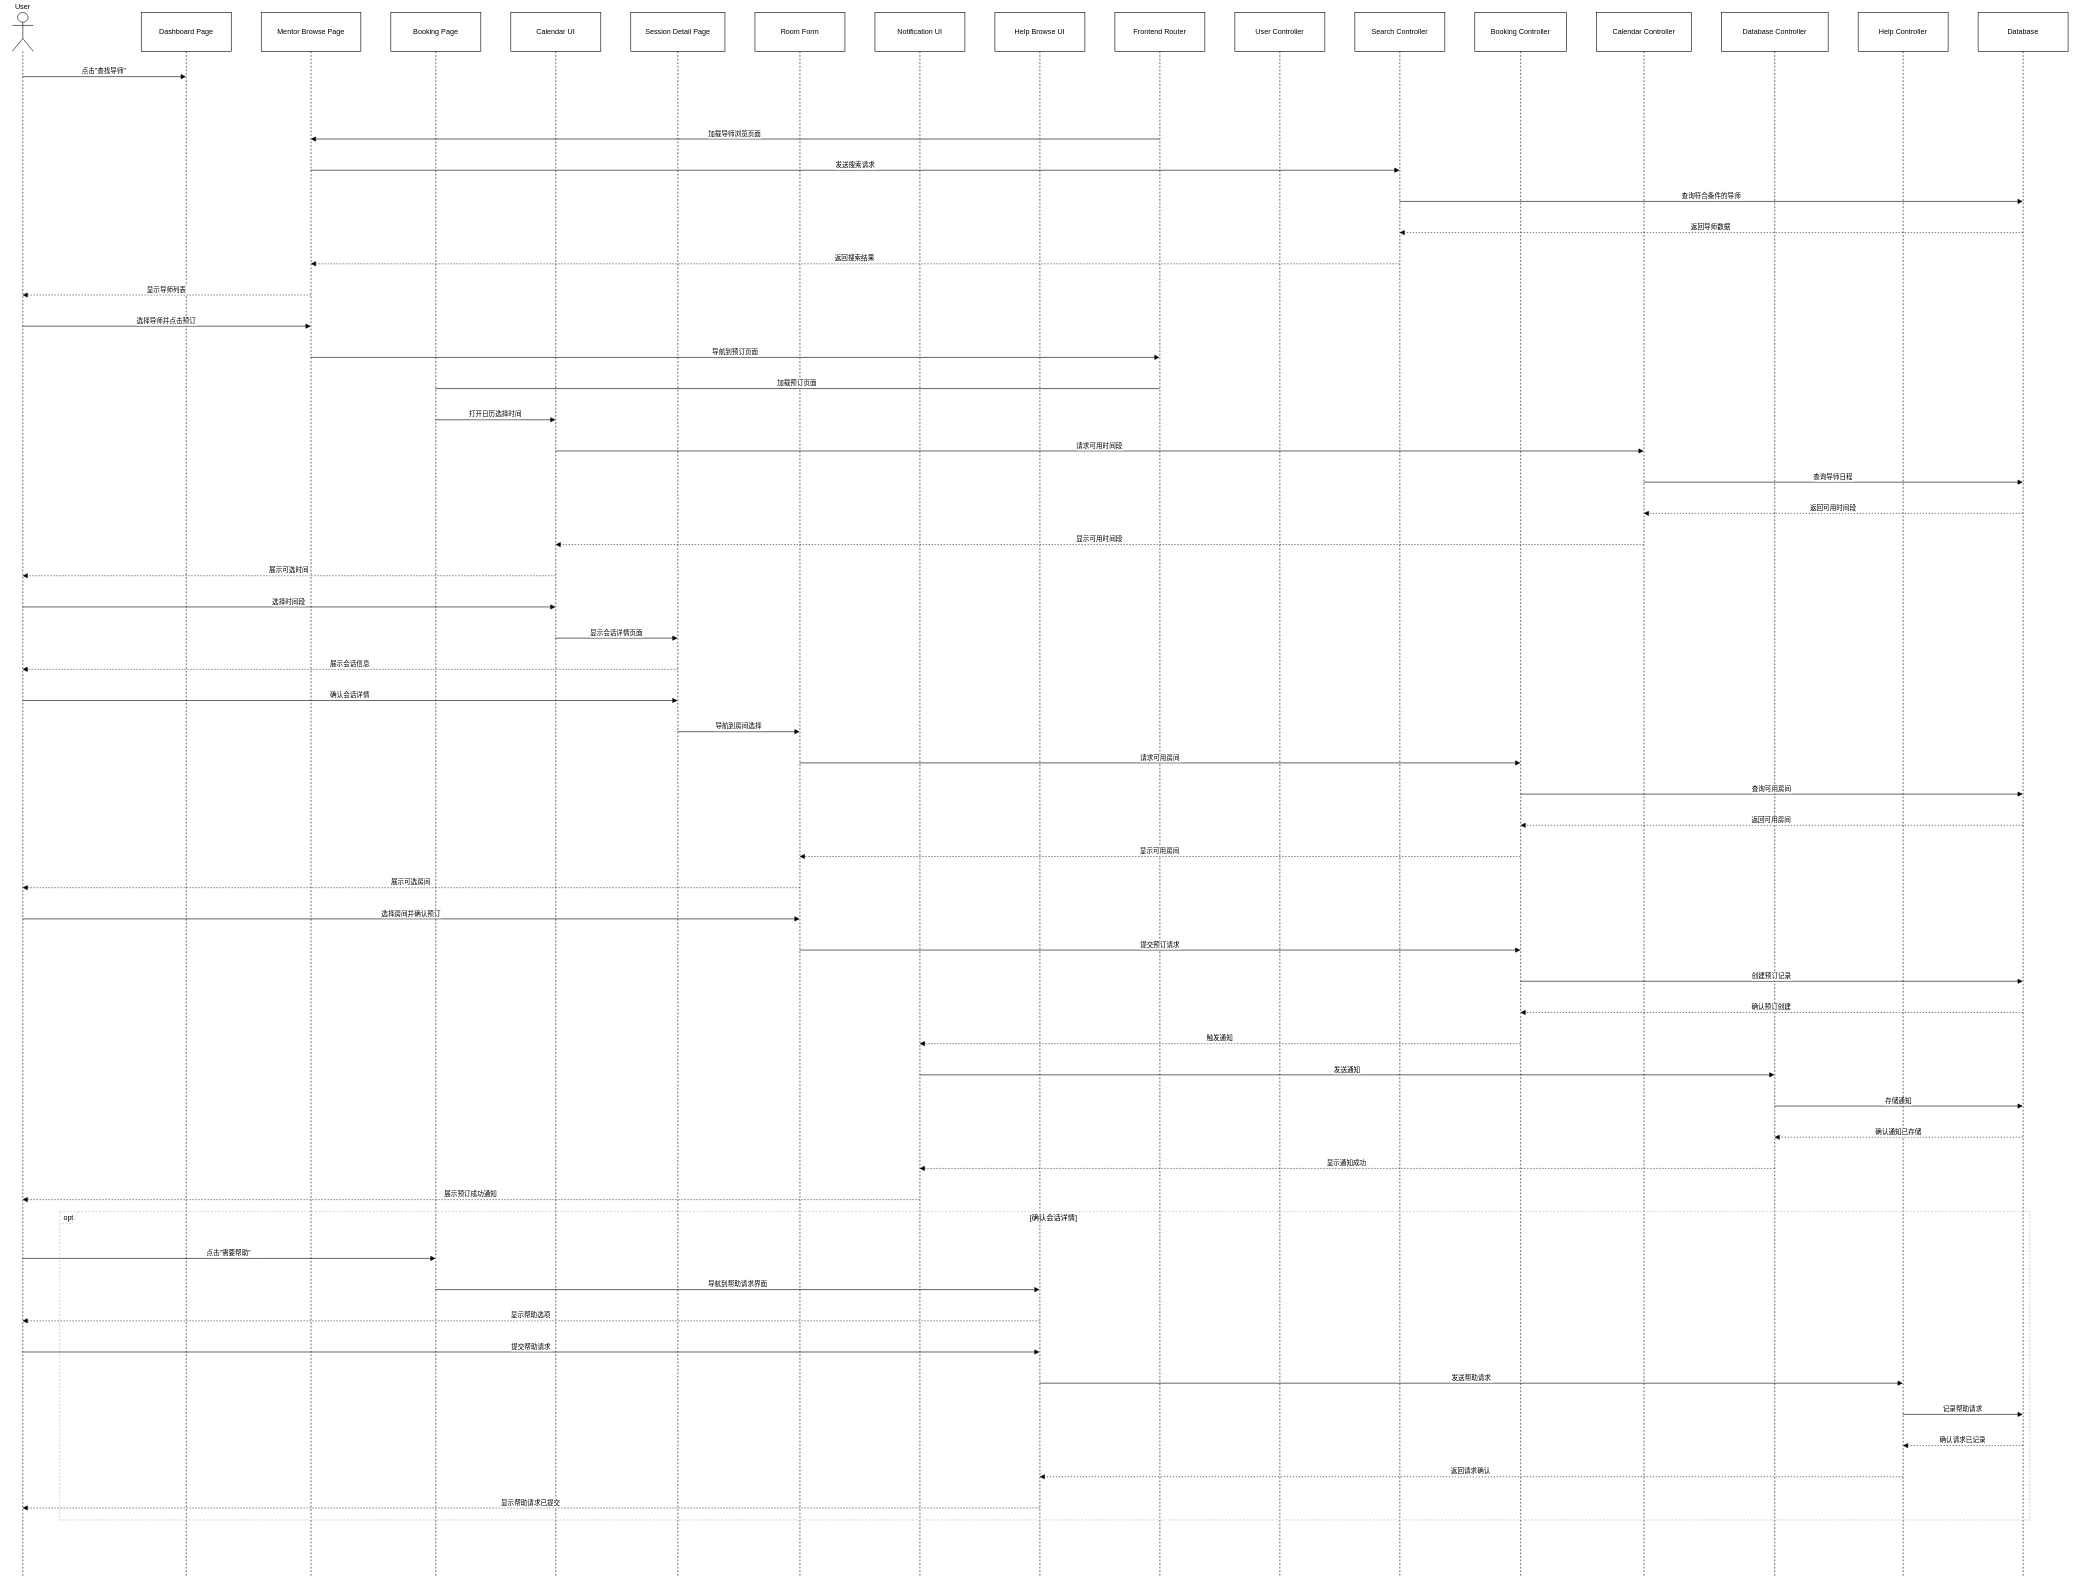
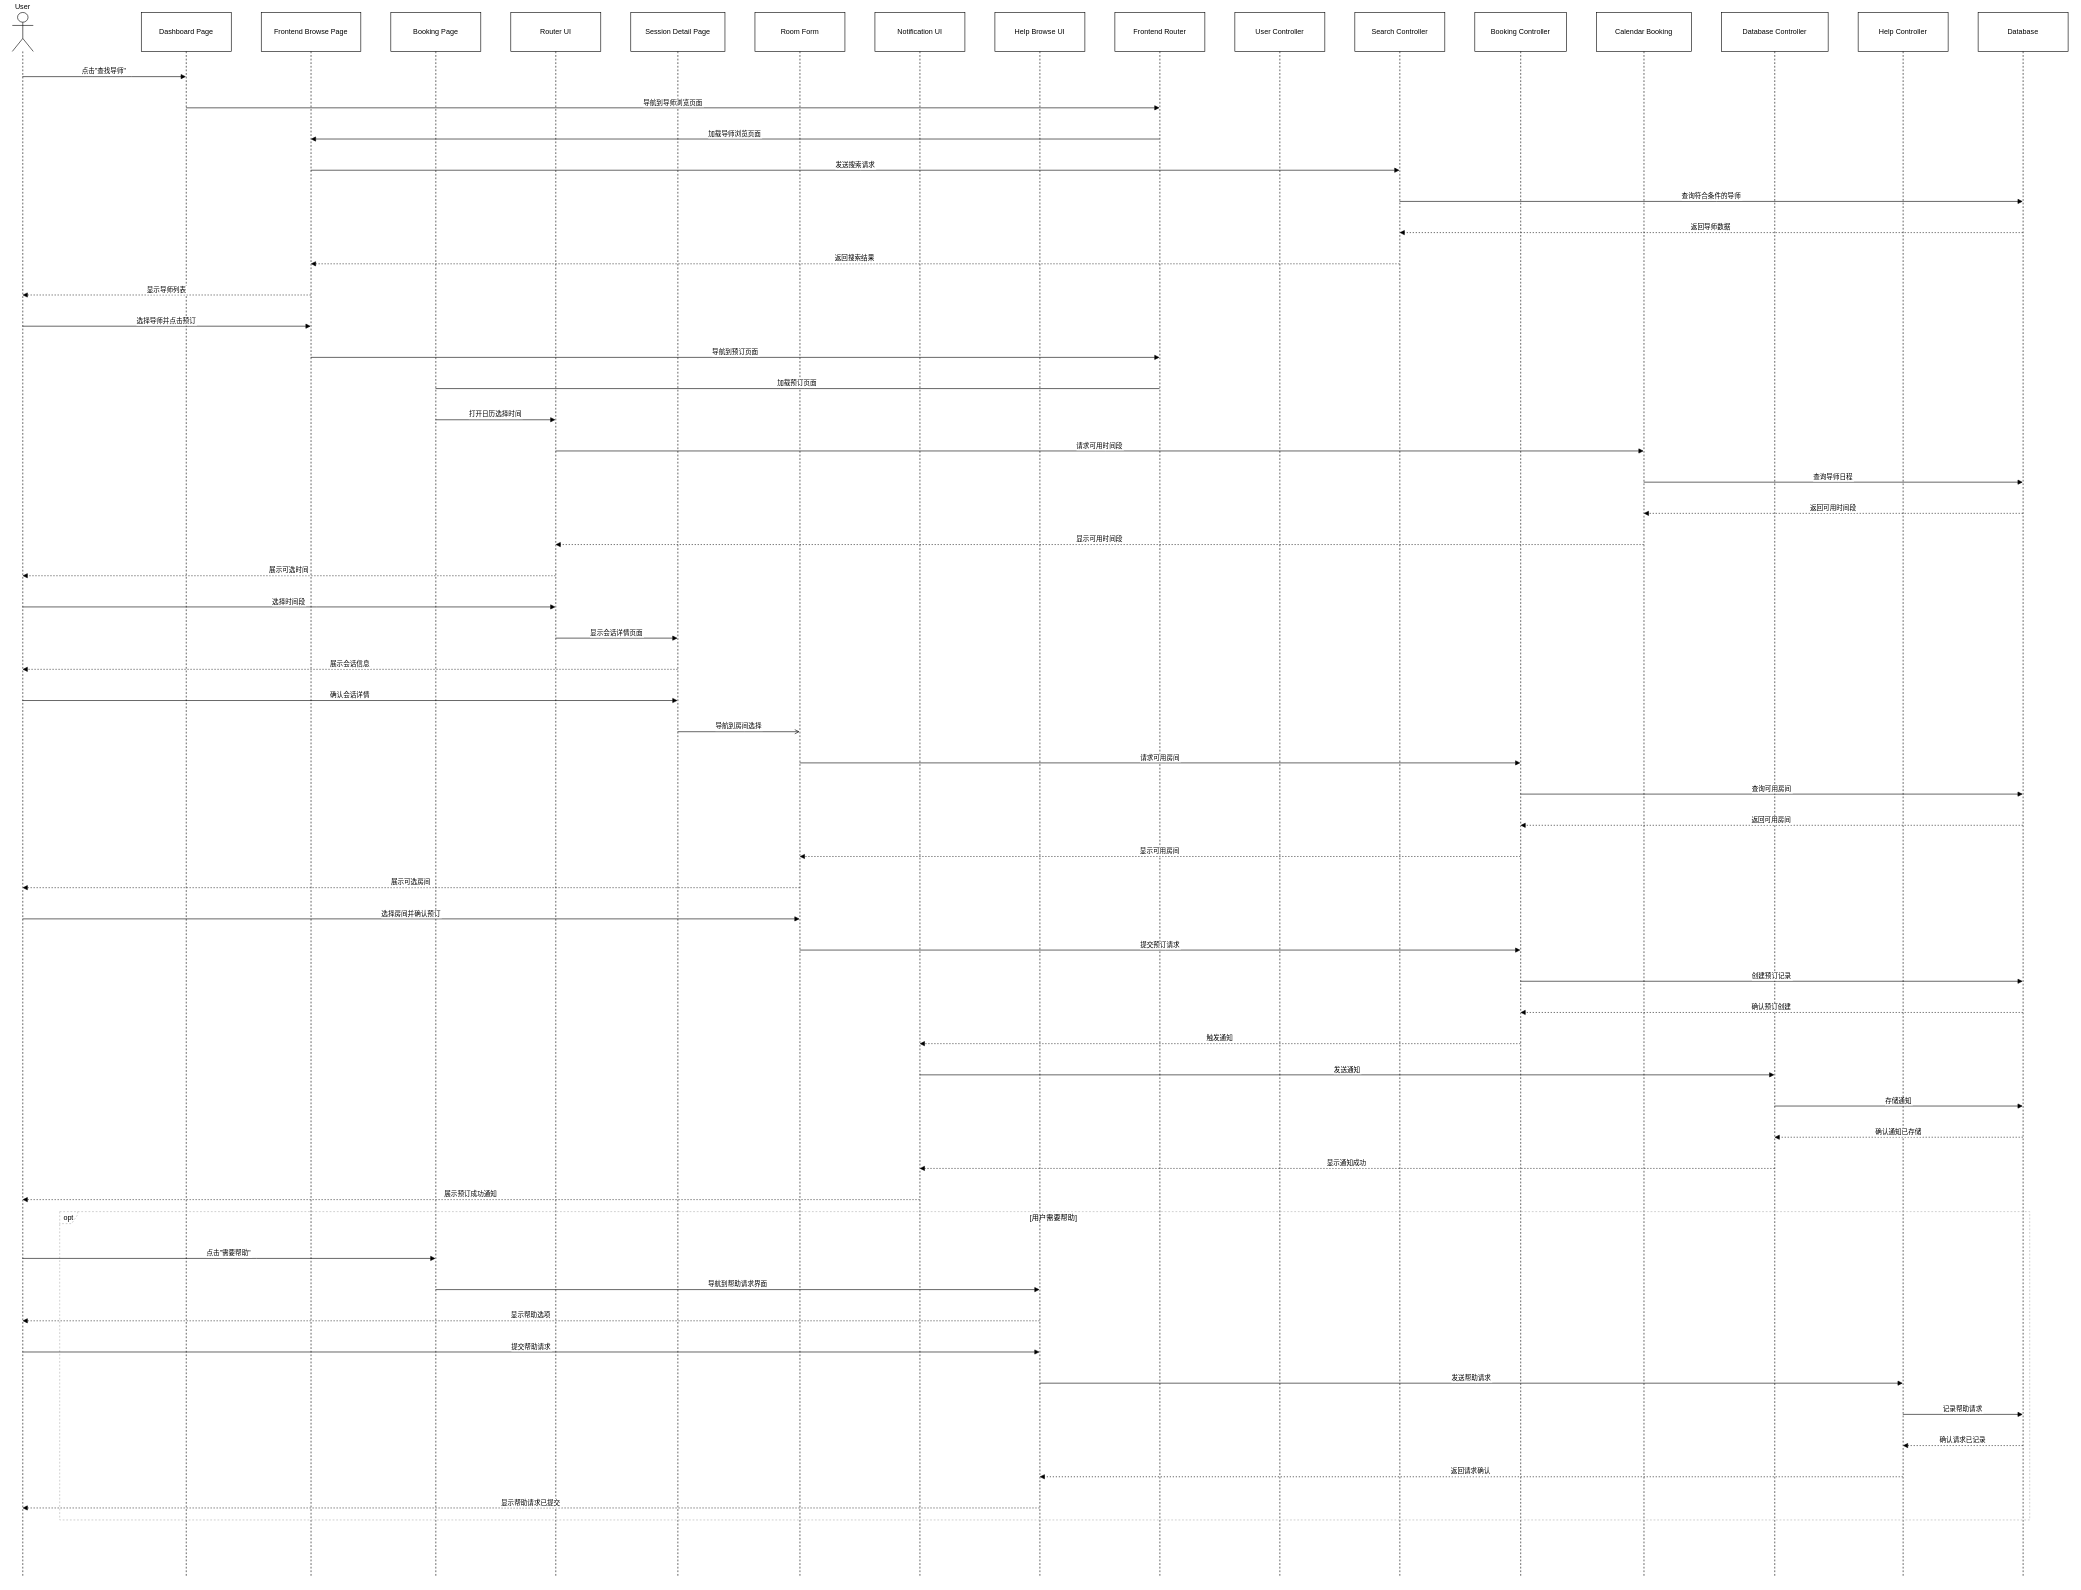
(311, 32) -> (311, 32)
(556, 32) -> (556, 32)
(1644, 32) -> (1644, 32)
none -> (1153, 108)
(793, 732) -> (795, 732)
(1054, 1218) -> (1054, 1218)
